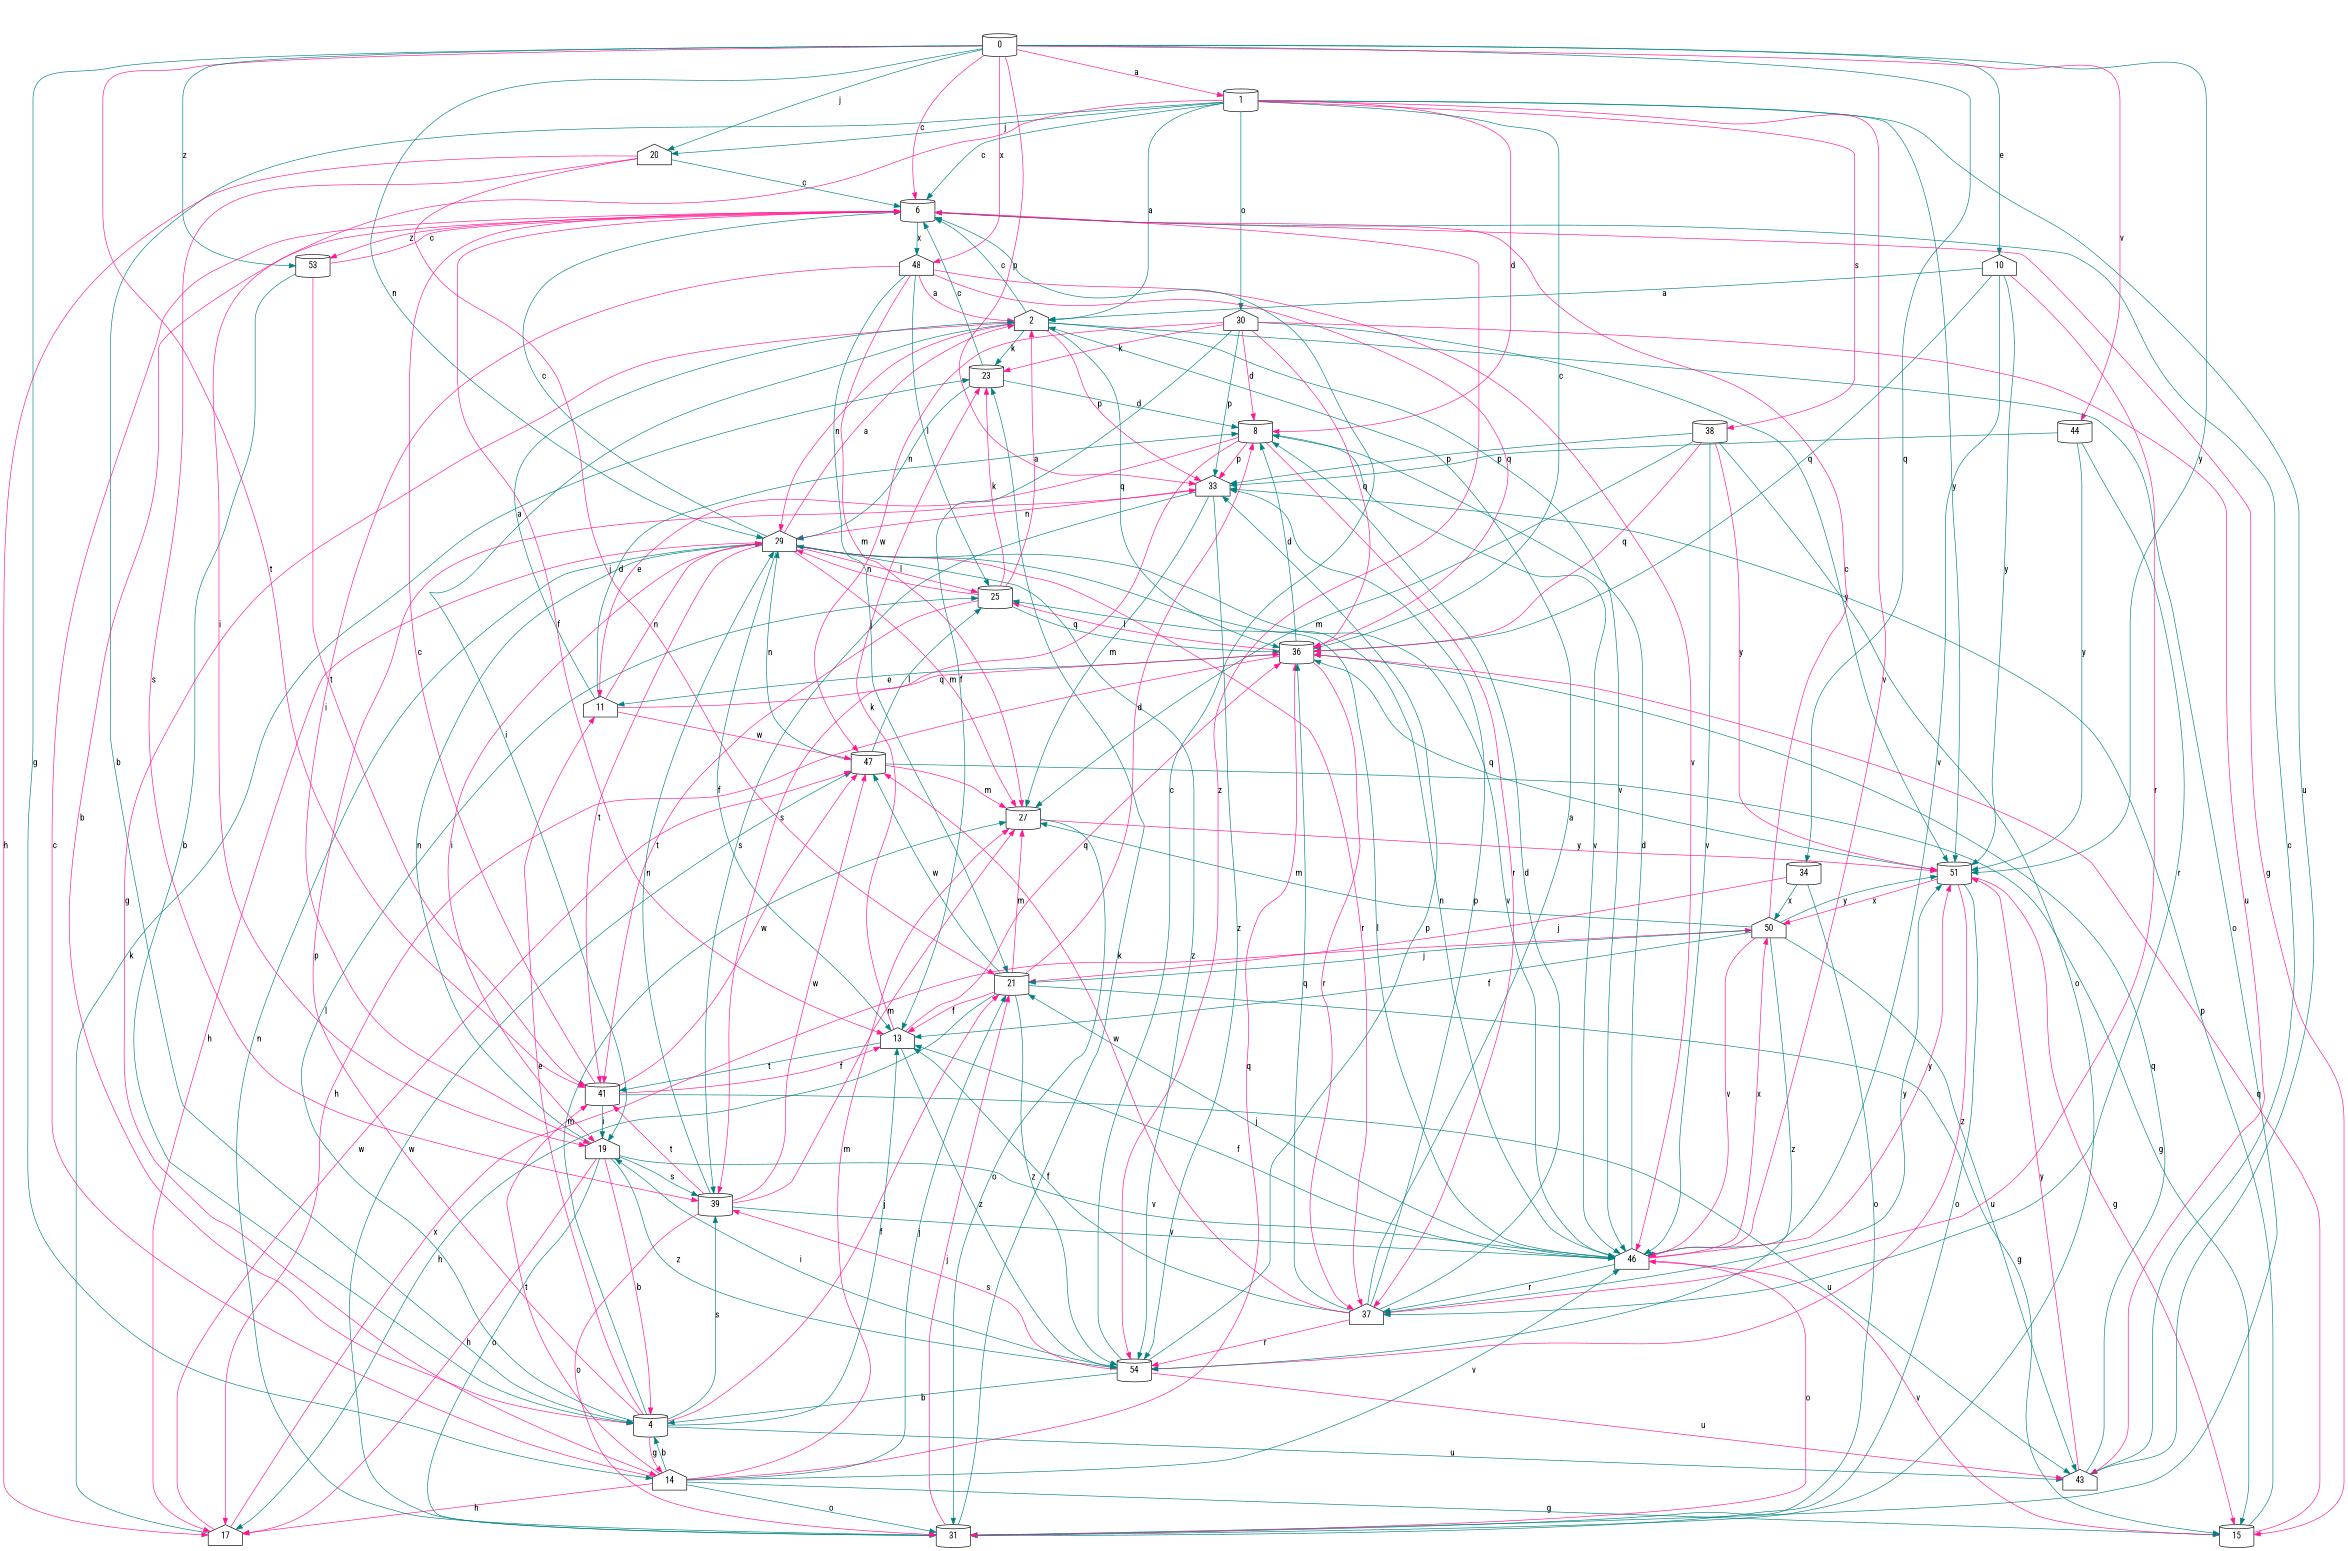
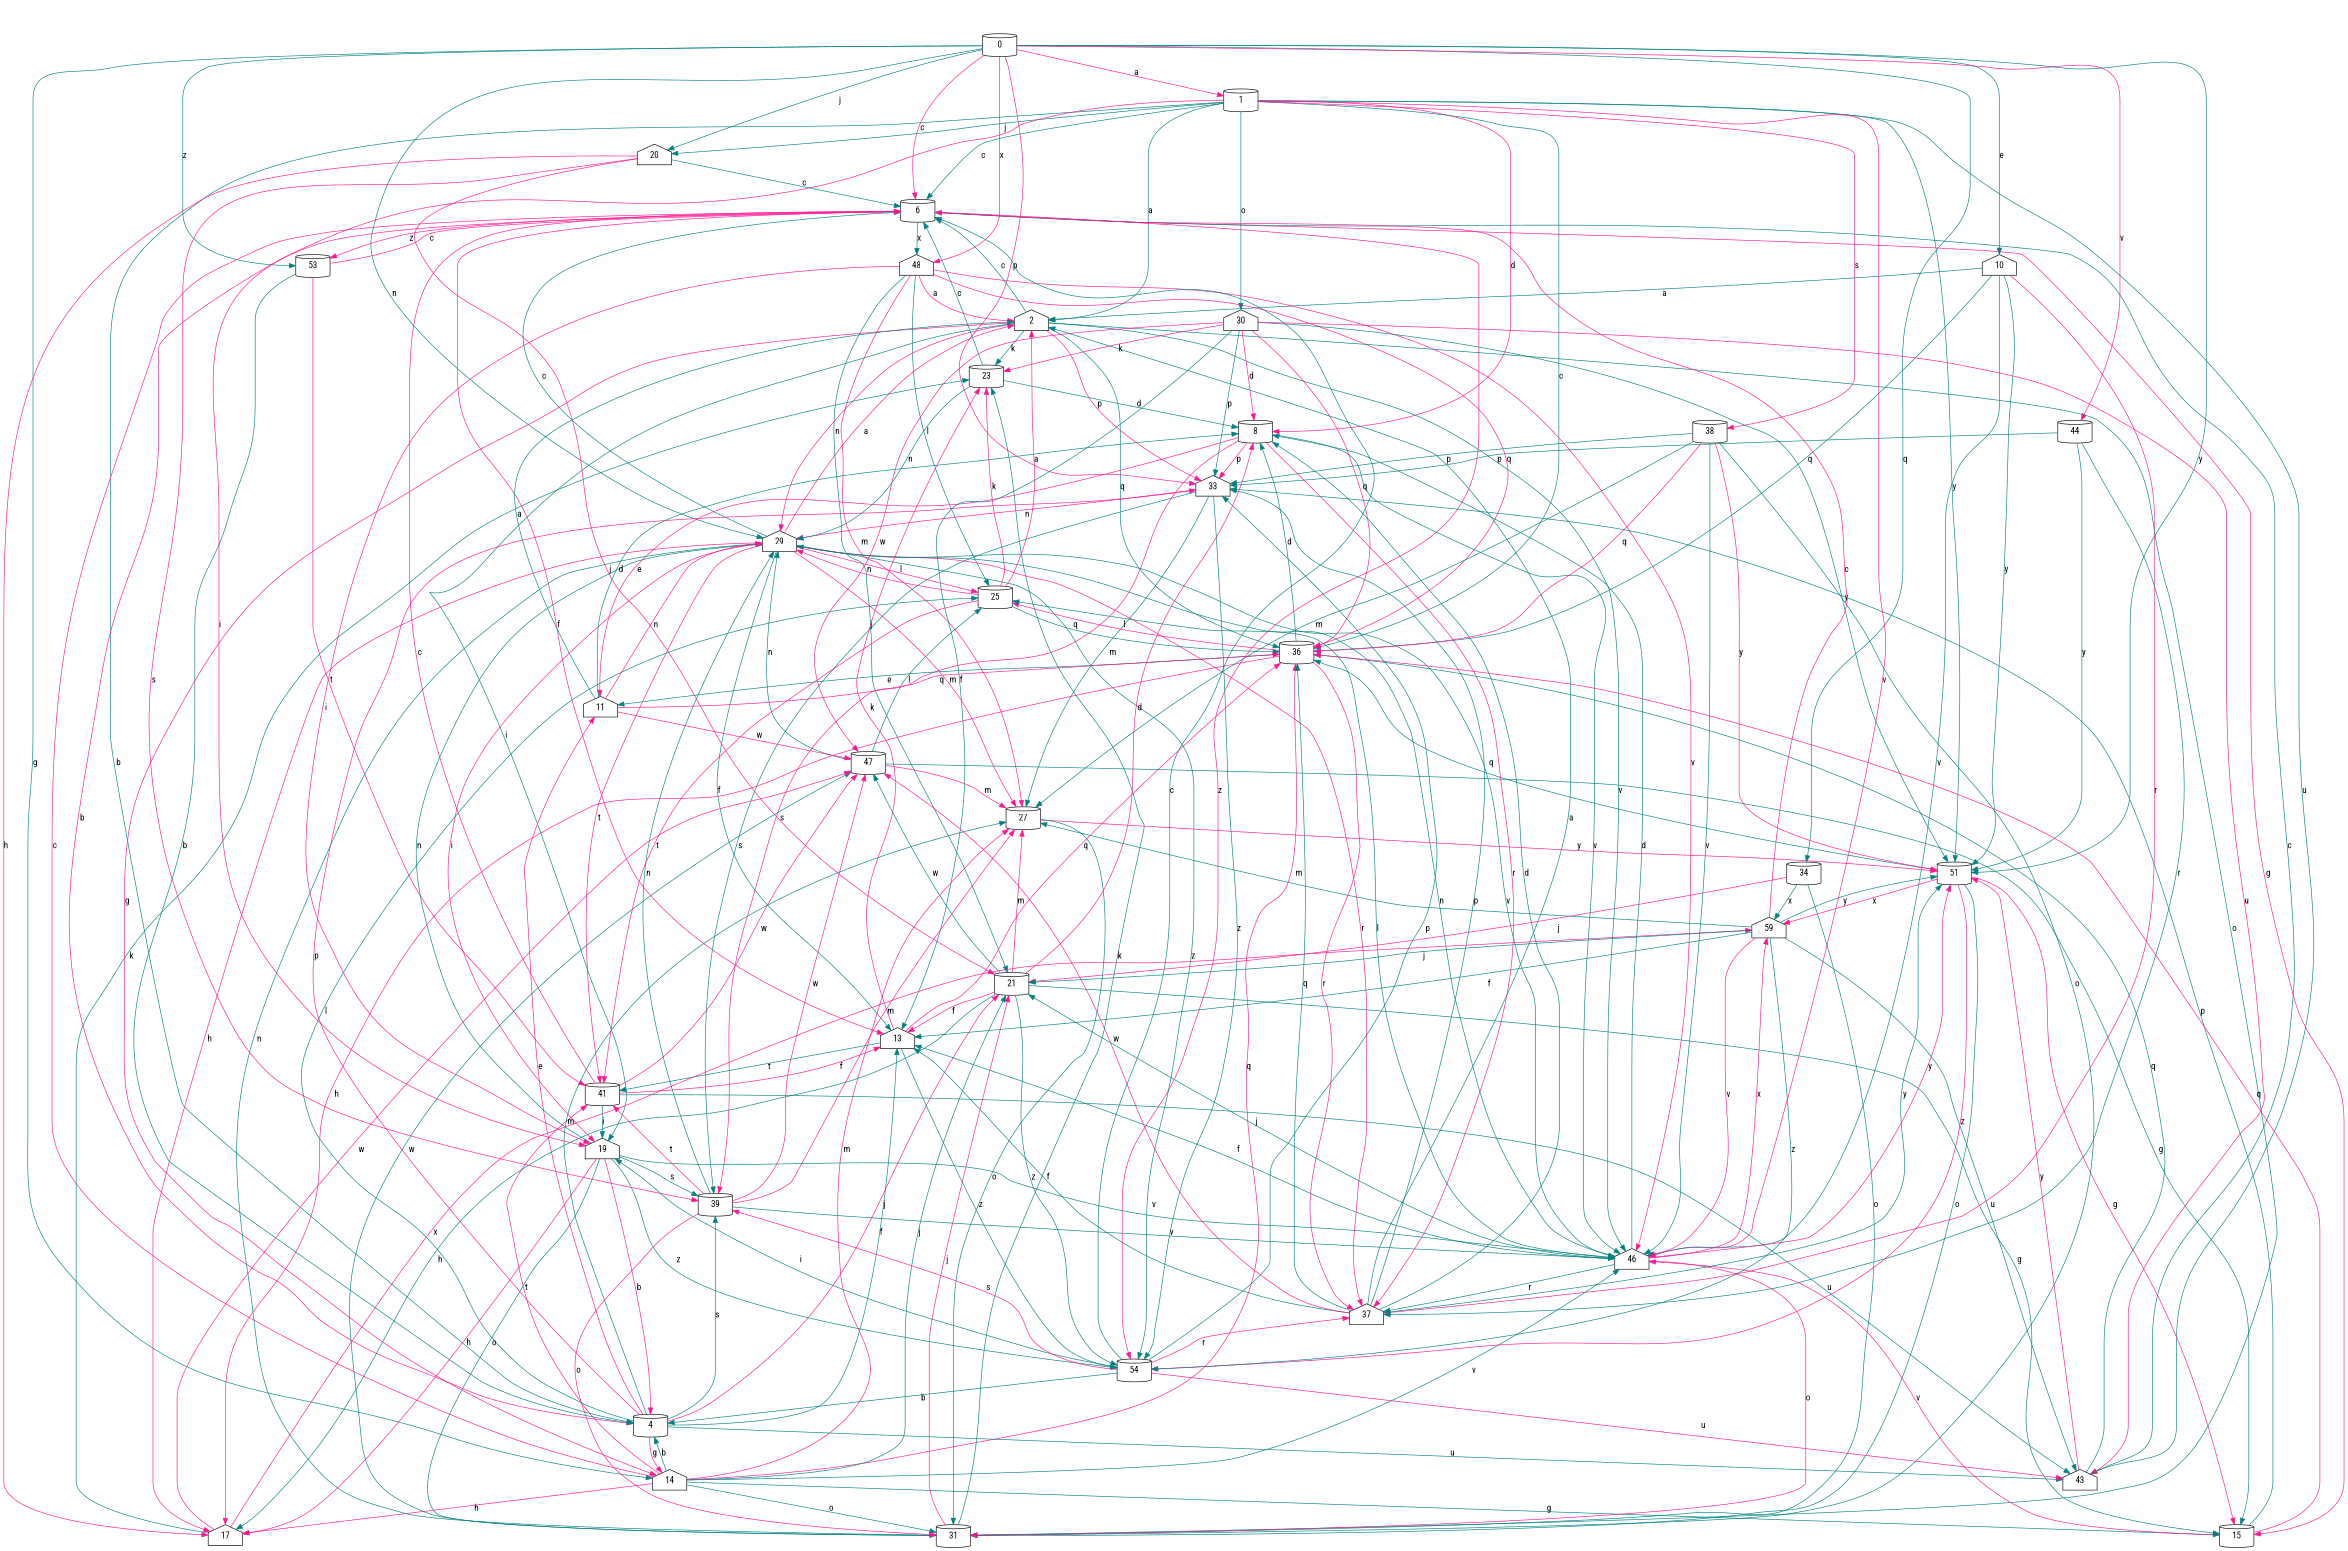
(104, 222) -> none
(1769, 929) -> (1769, 929)
(1254, 1342) -> (1244, 1331)
